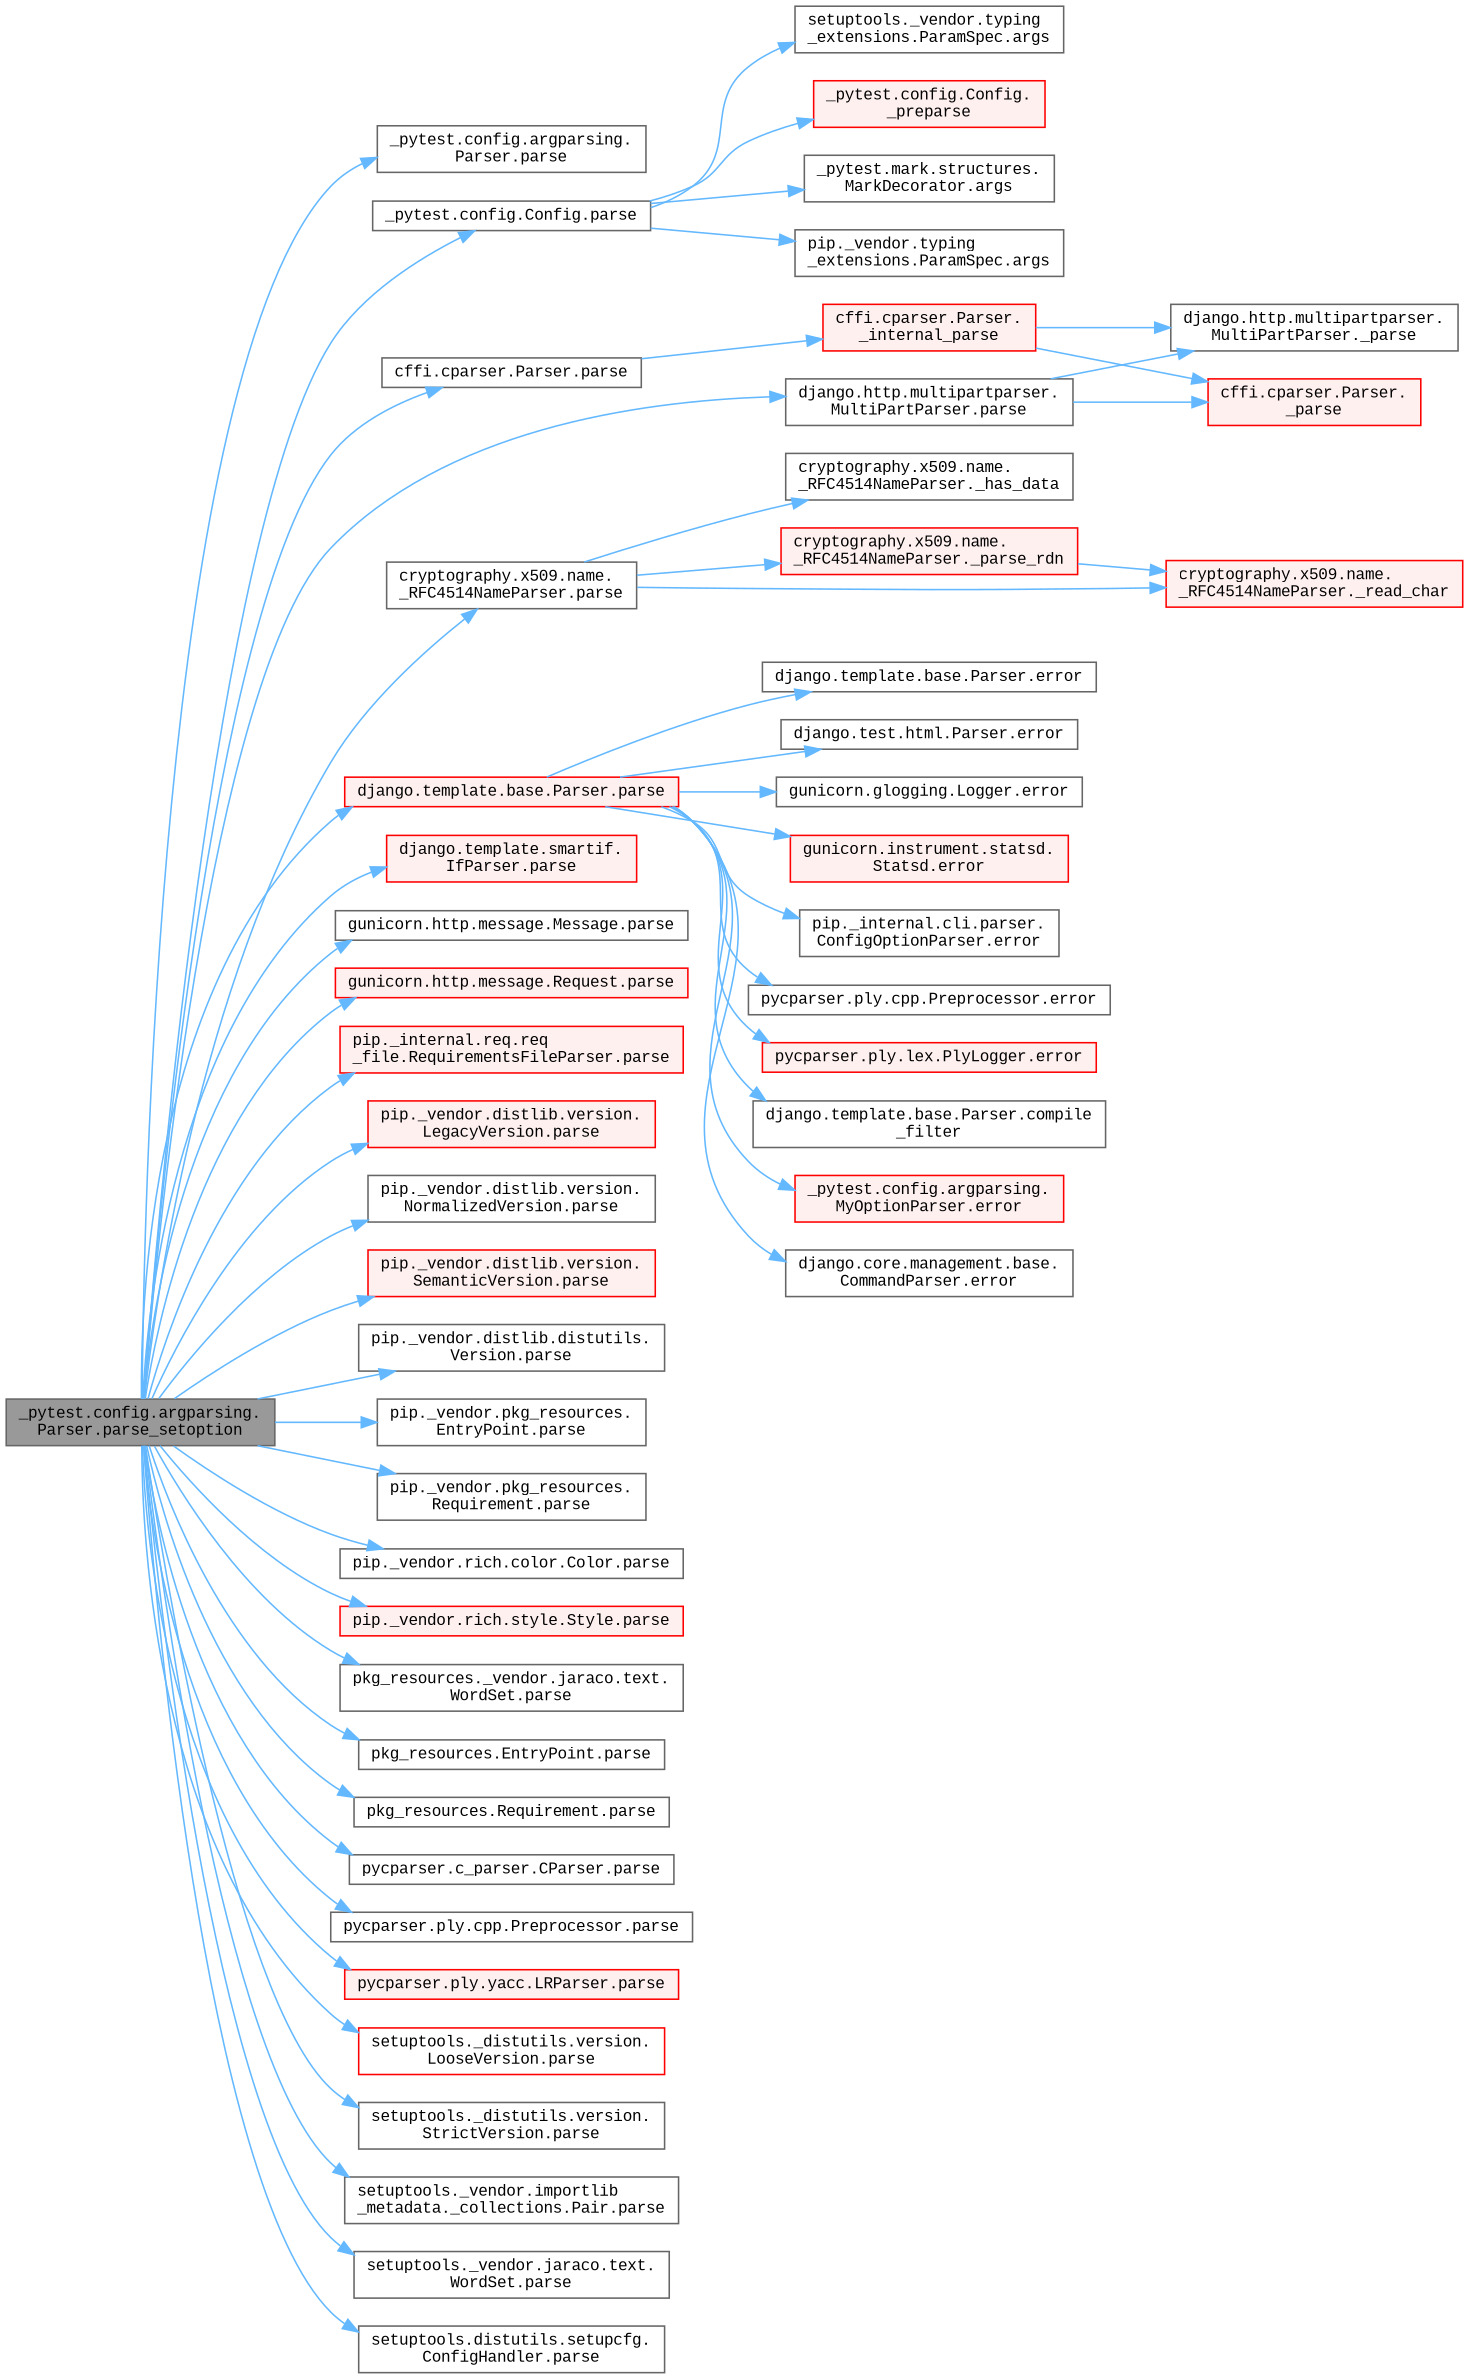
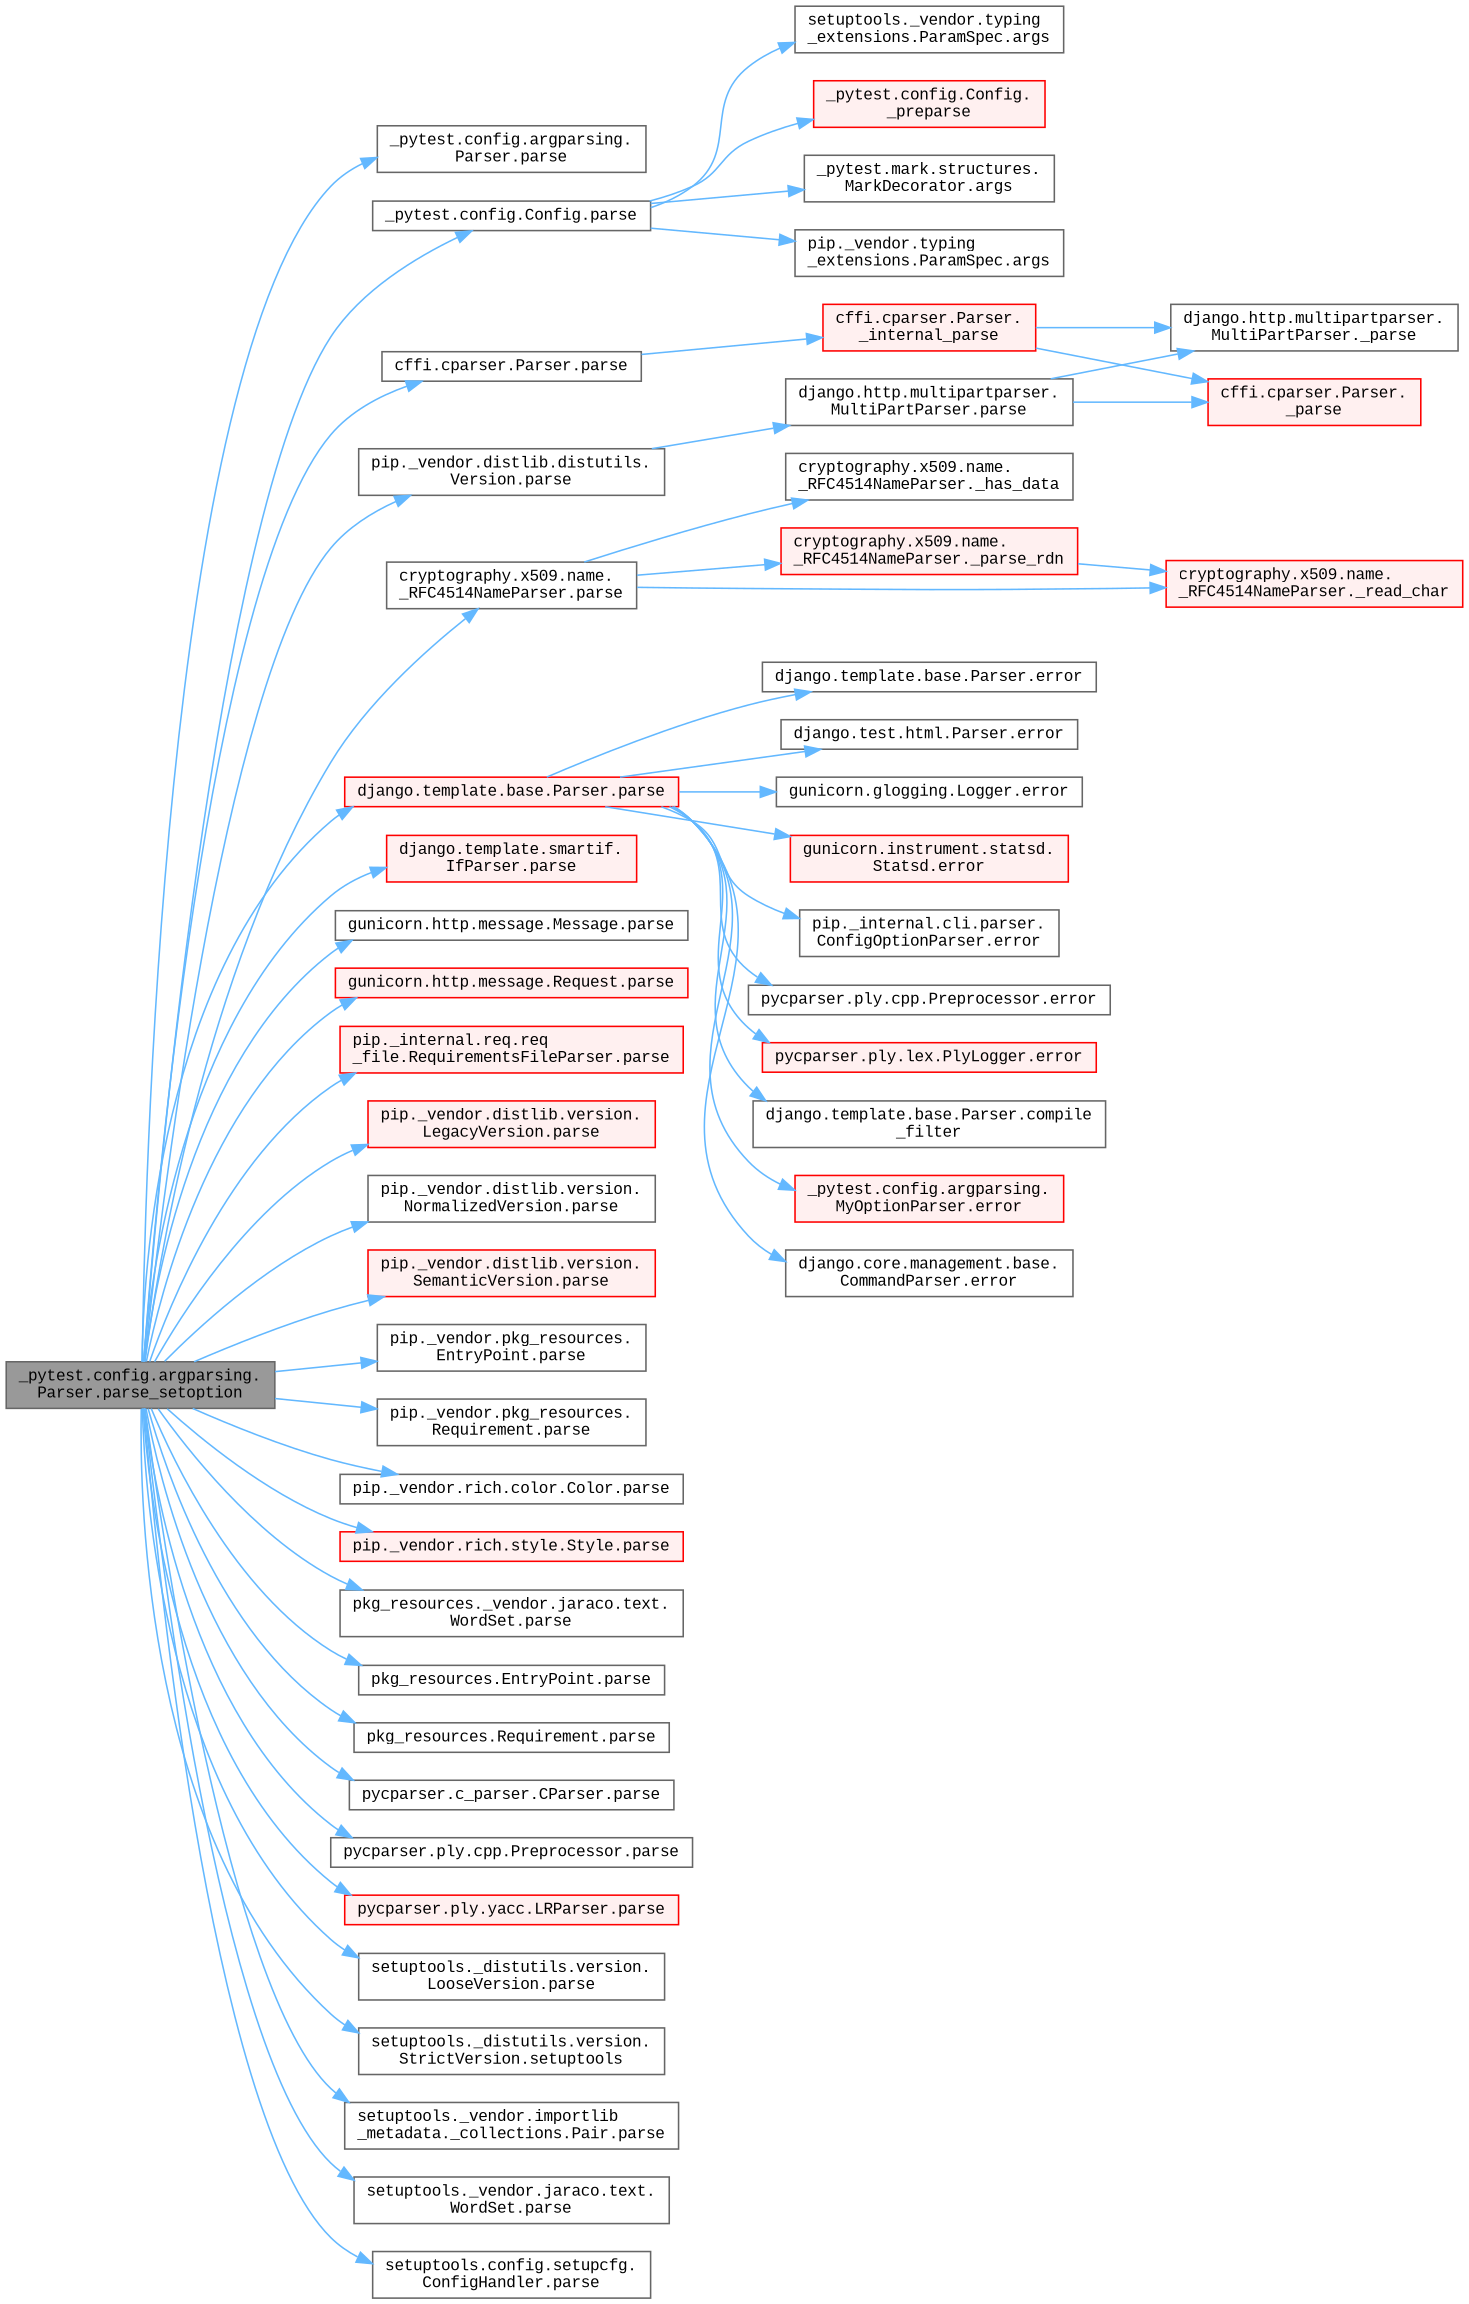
(248, 731) -> (713, 438)
(512, 2051) -> (512, 1977)
(512, 2126) -> (512, 2051)
(512, 2349) -> (512, 2275)
